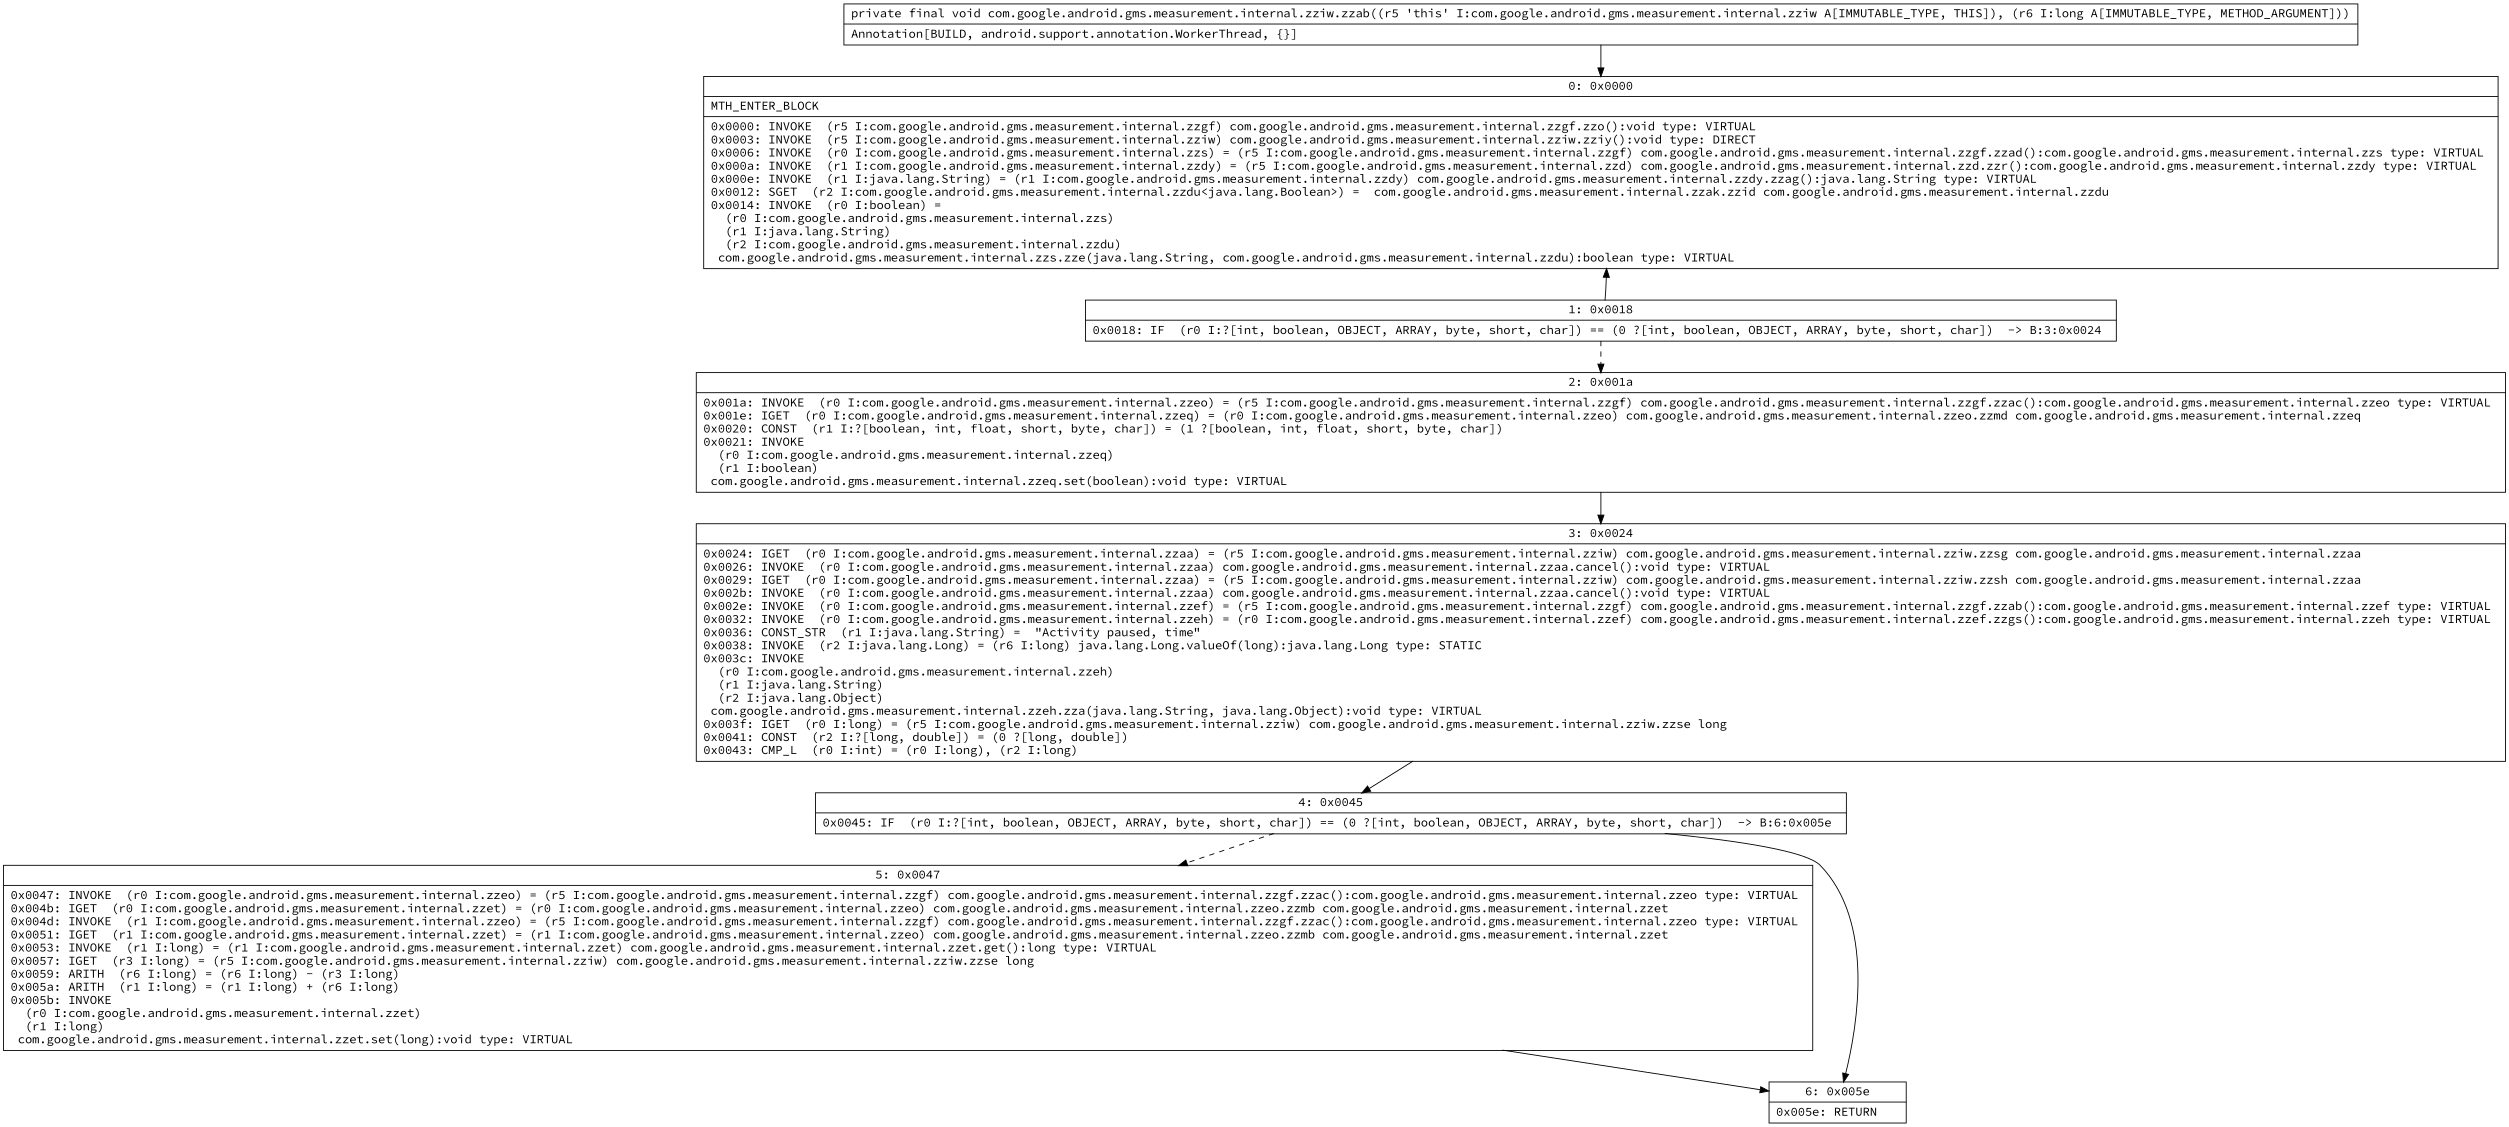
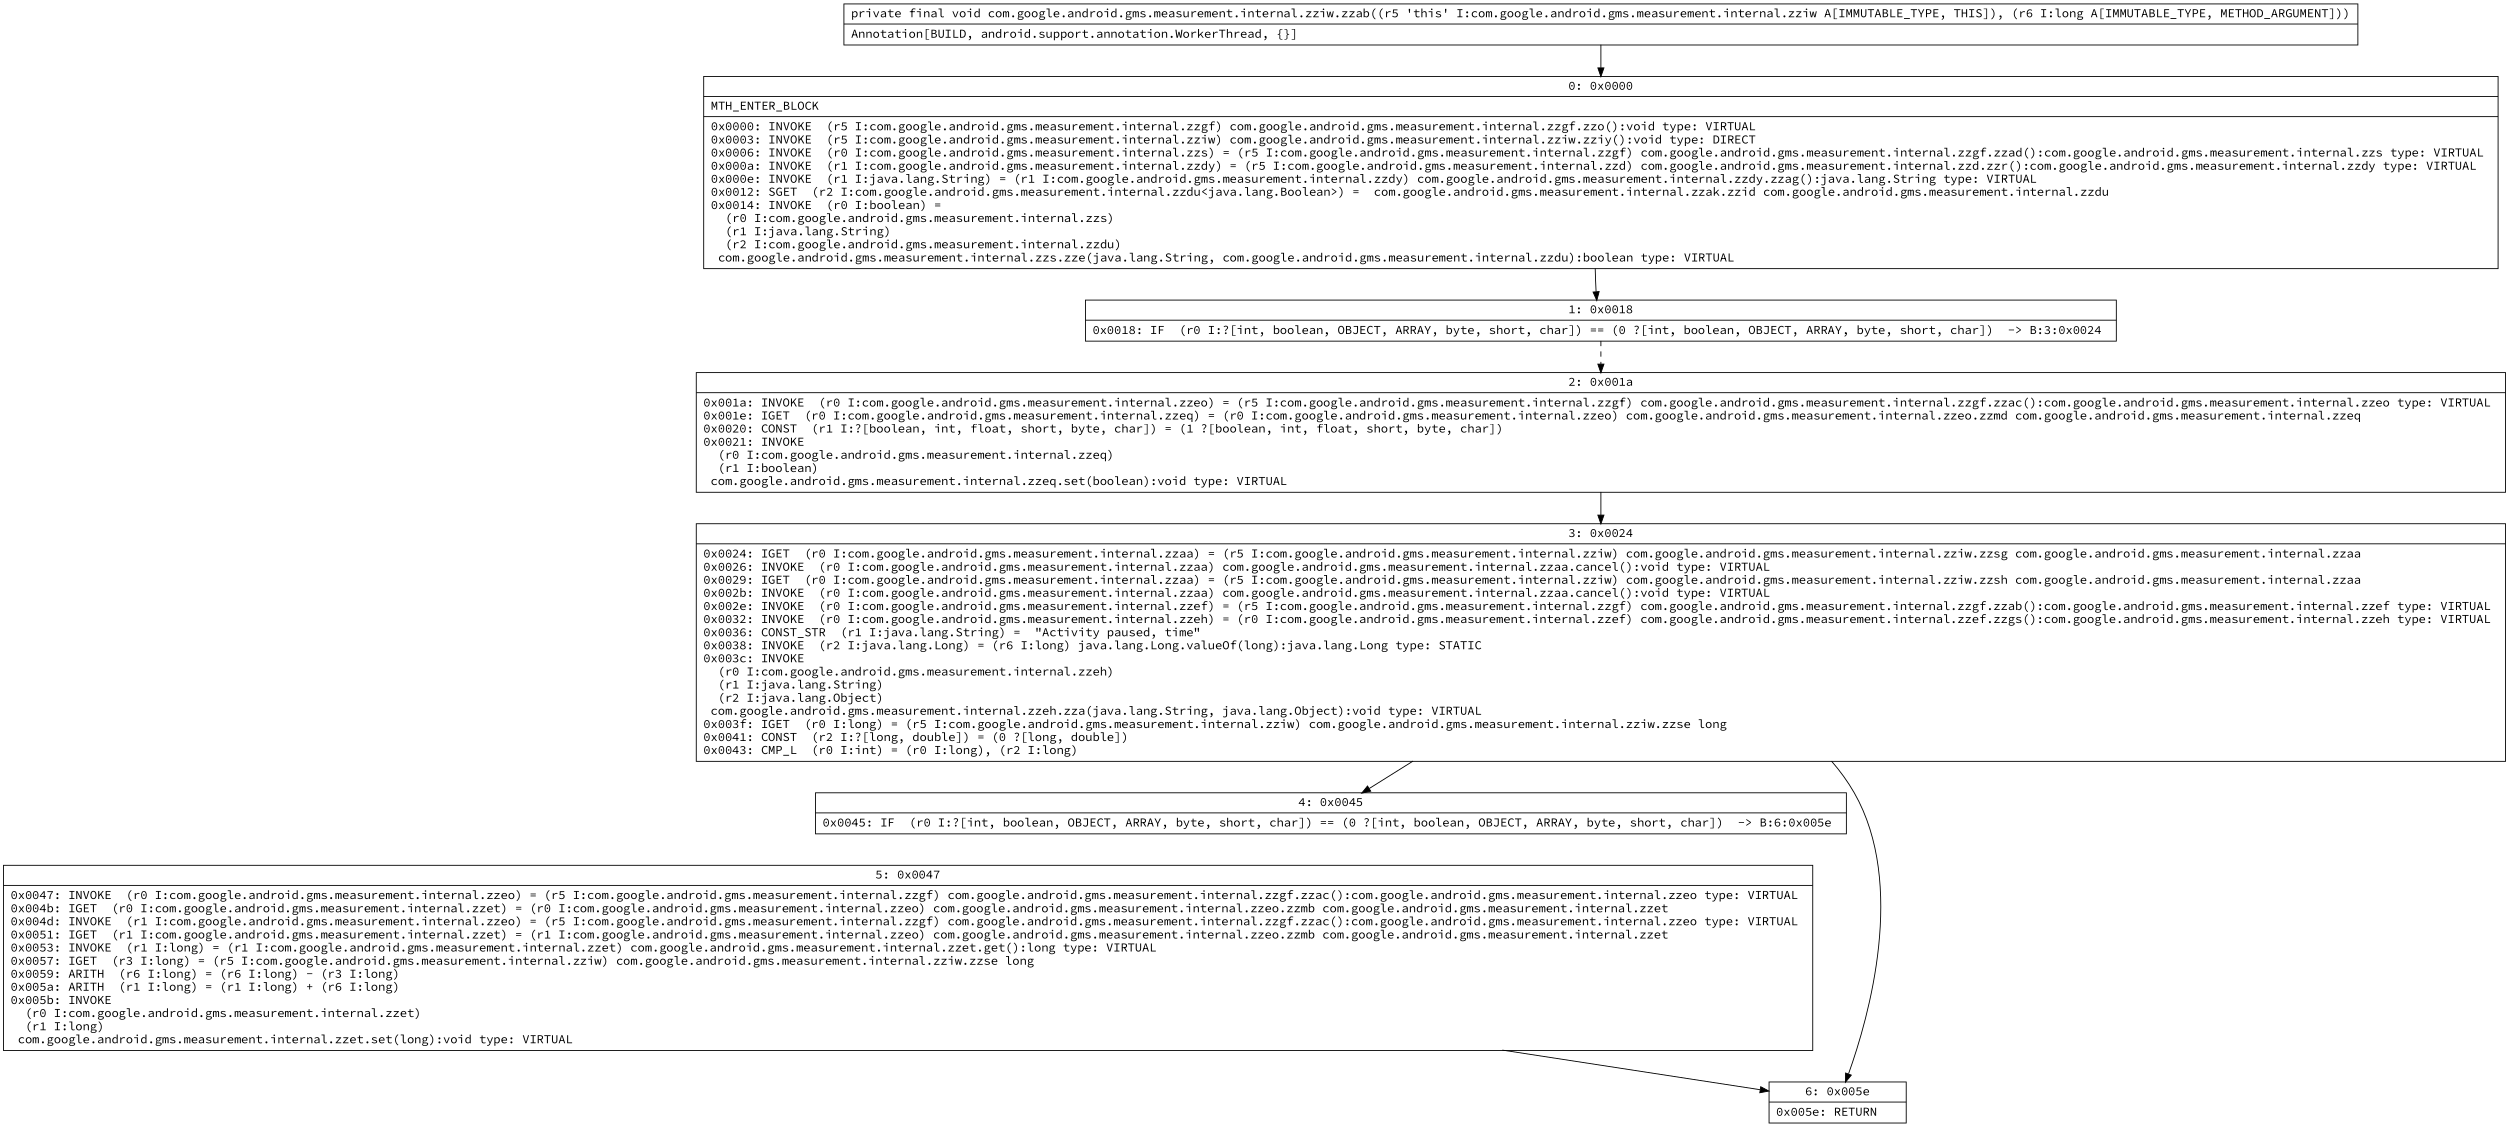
(1606, 289) -> (1596, 280)
(1230, 848) -> none
(1838, 889) -> (1880, 914)
